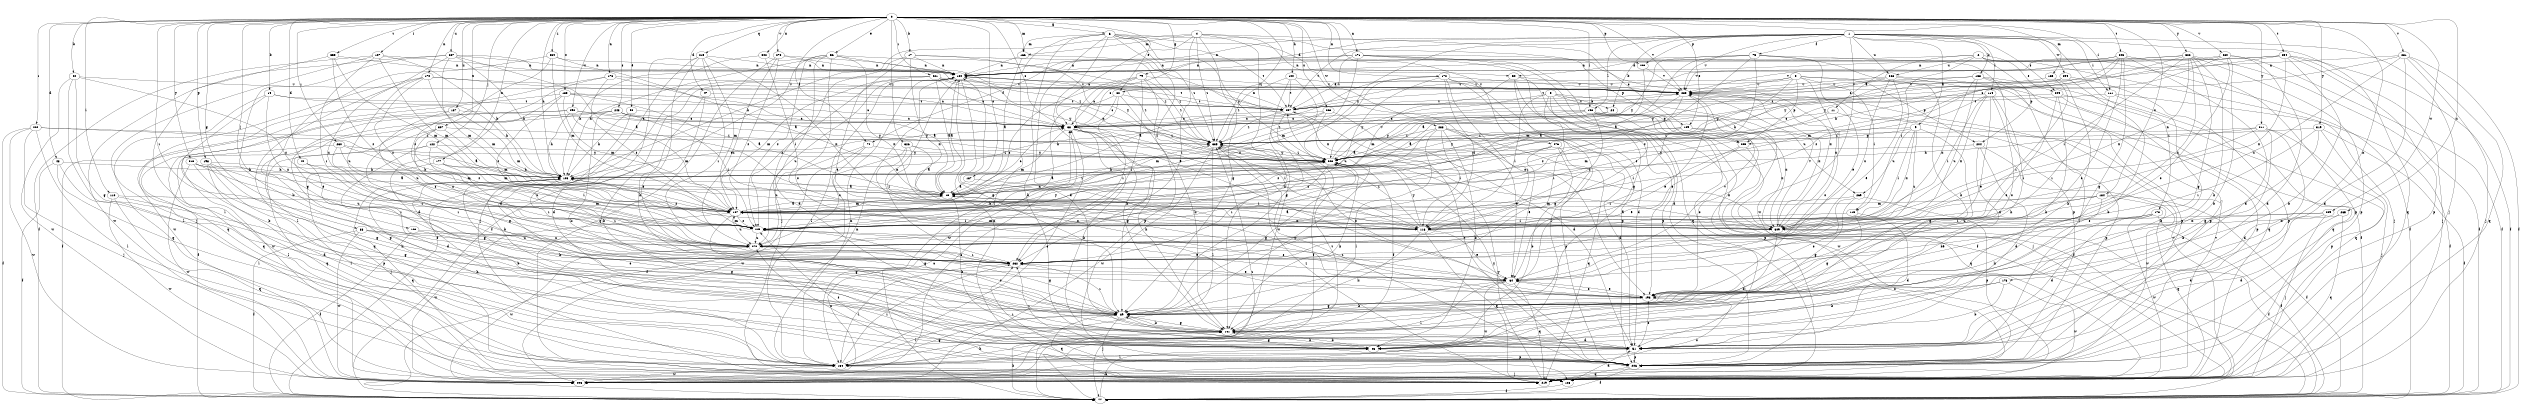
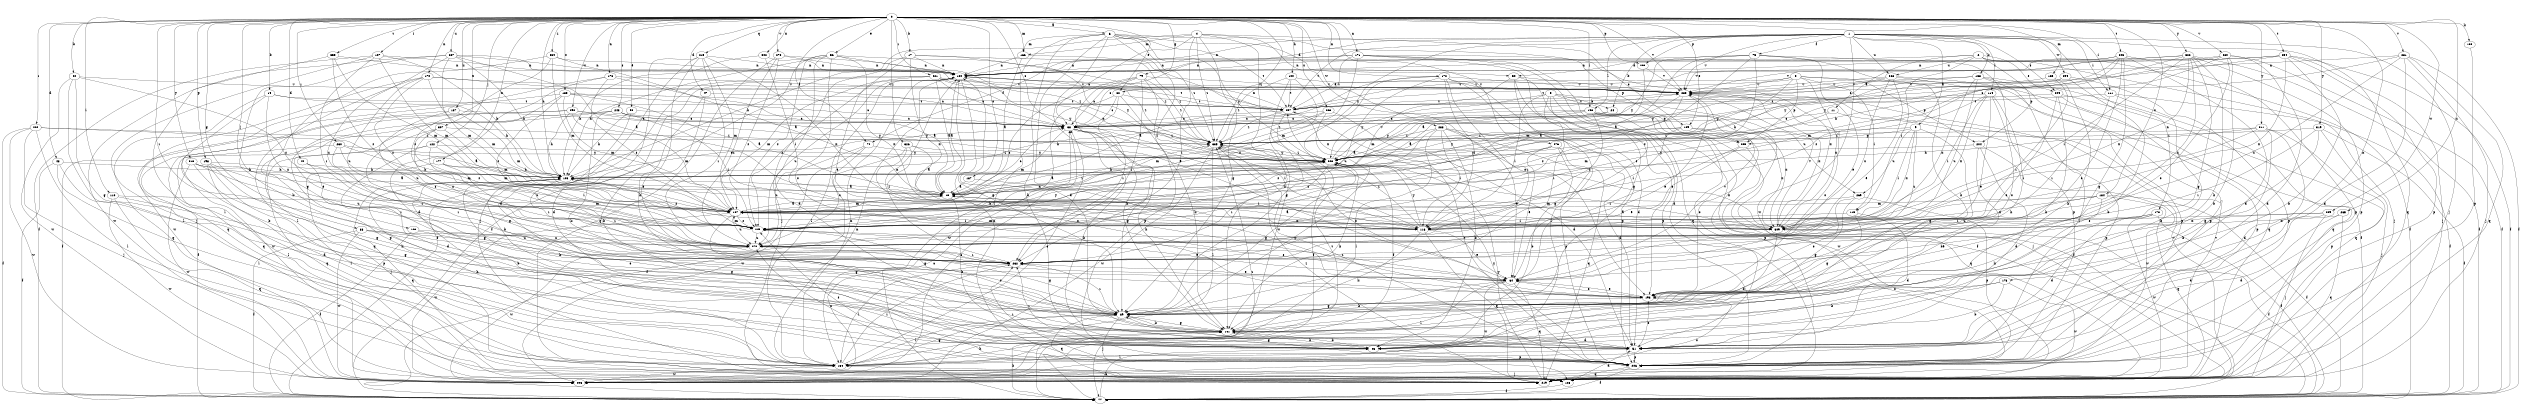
none -> (2470, 45)
